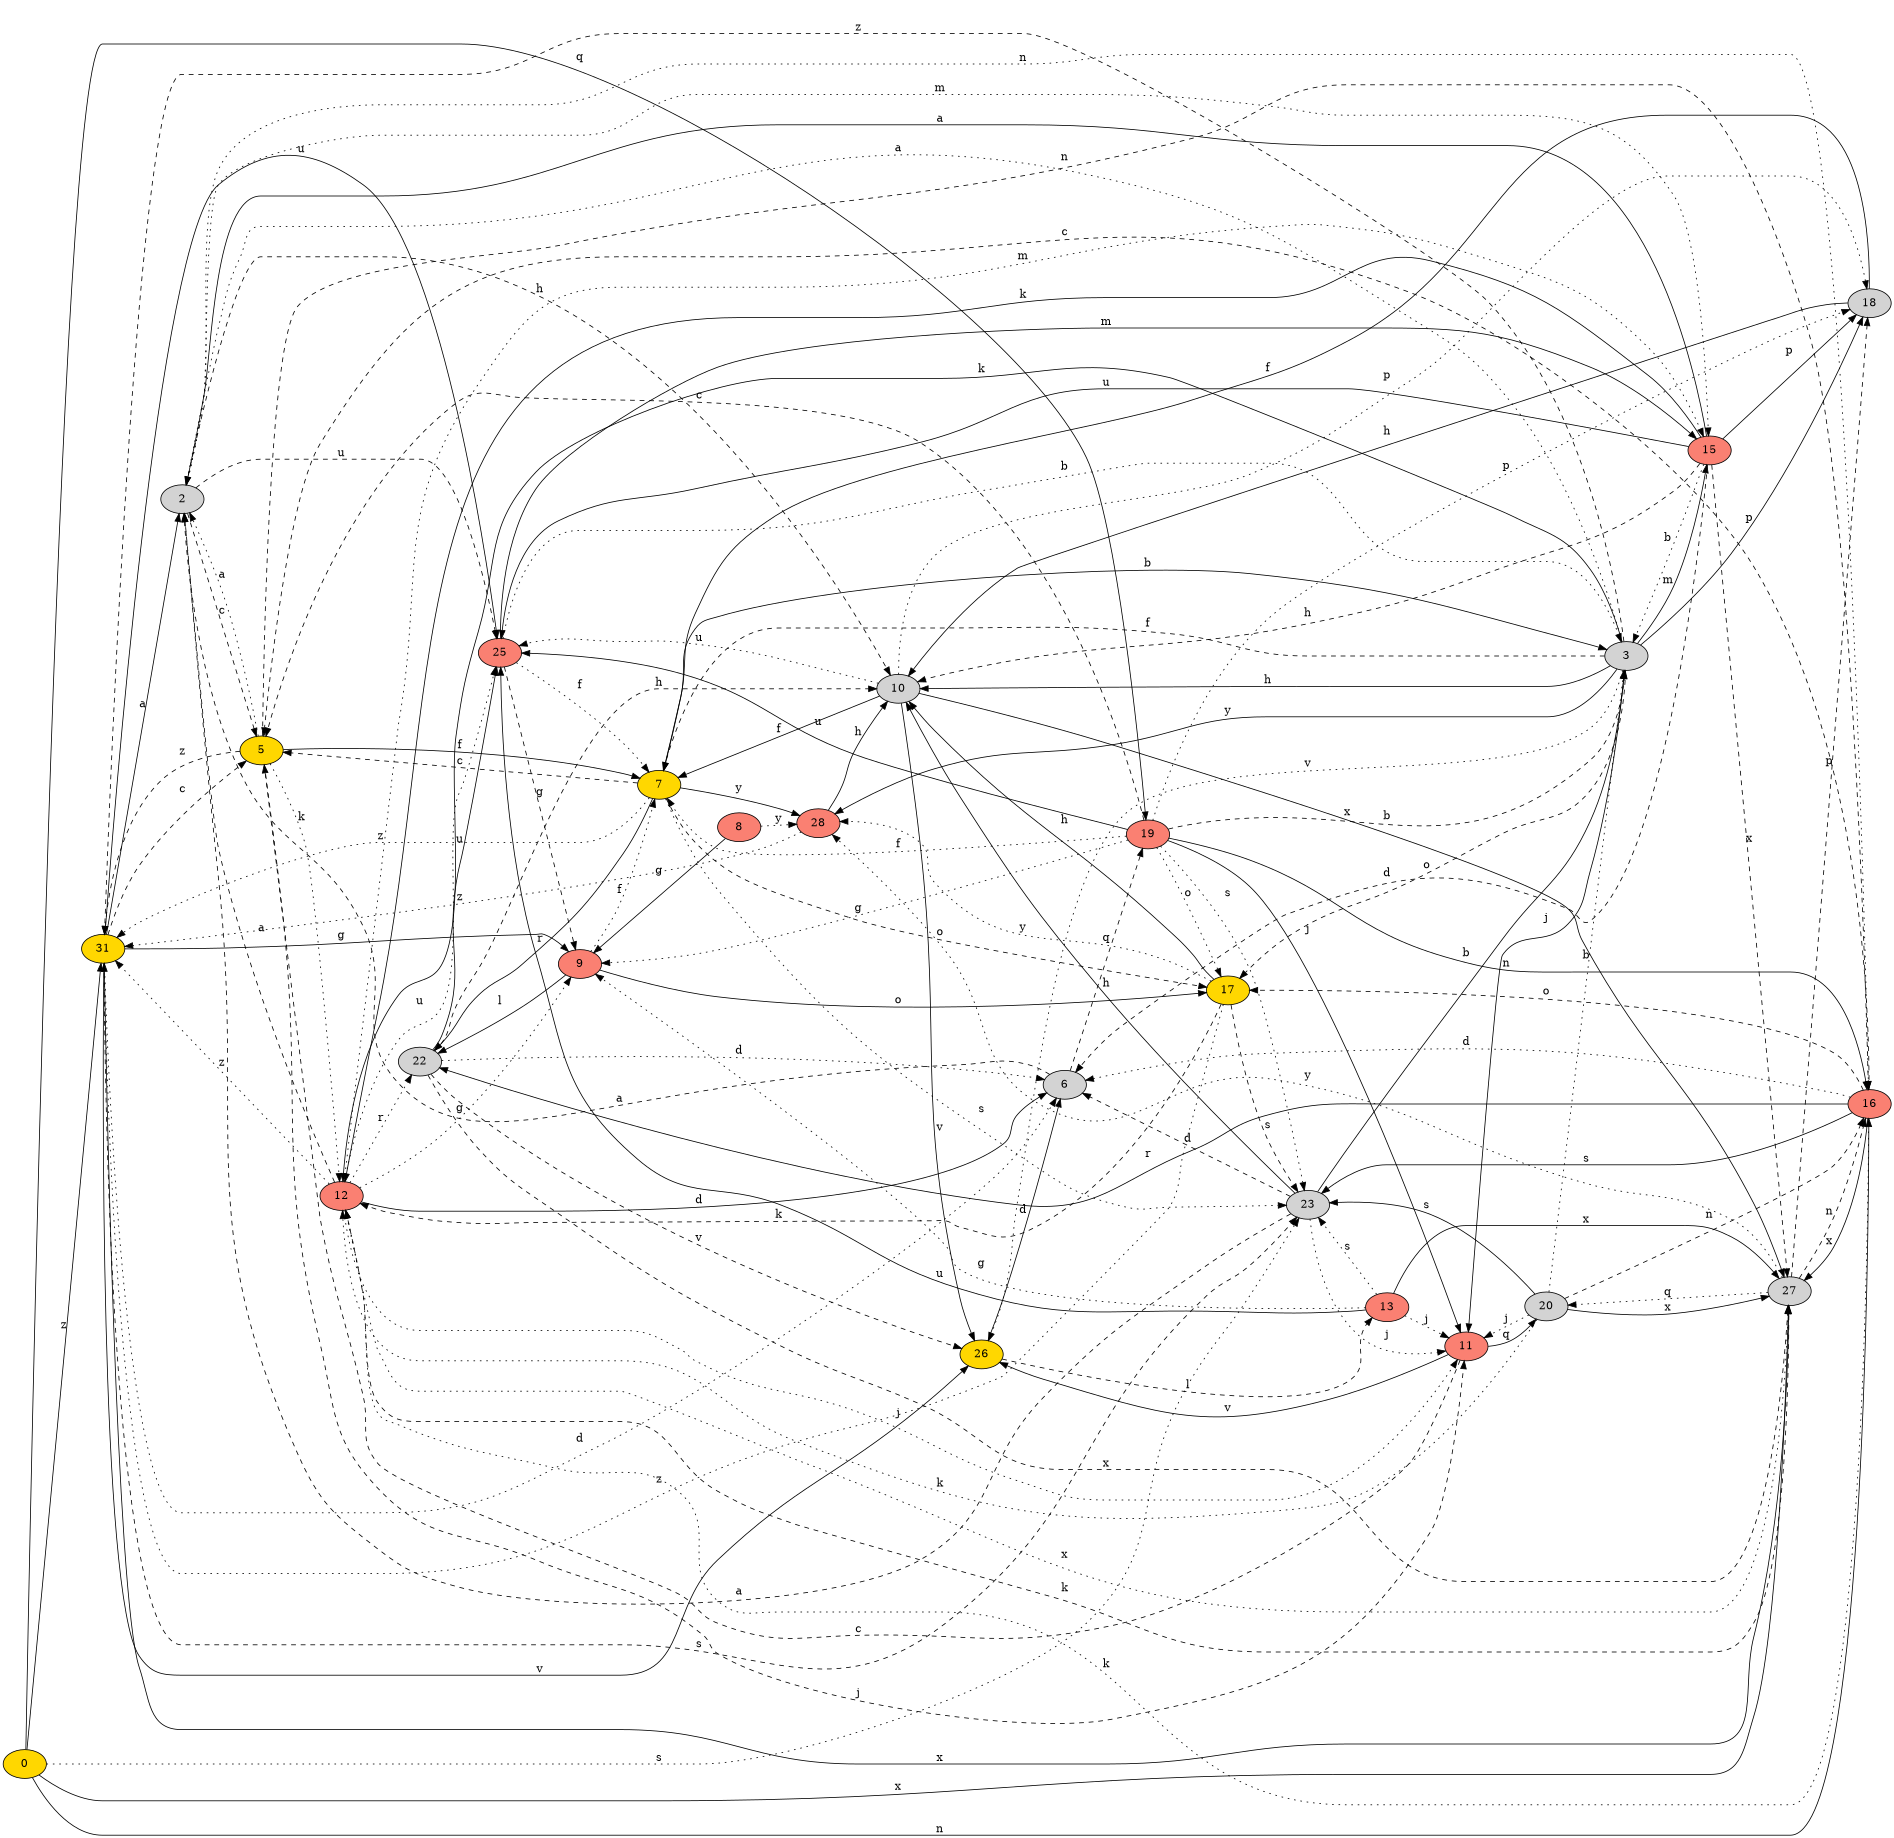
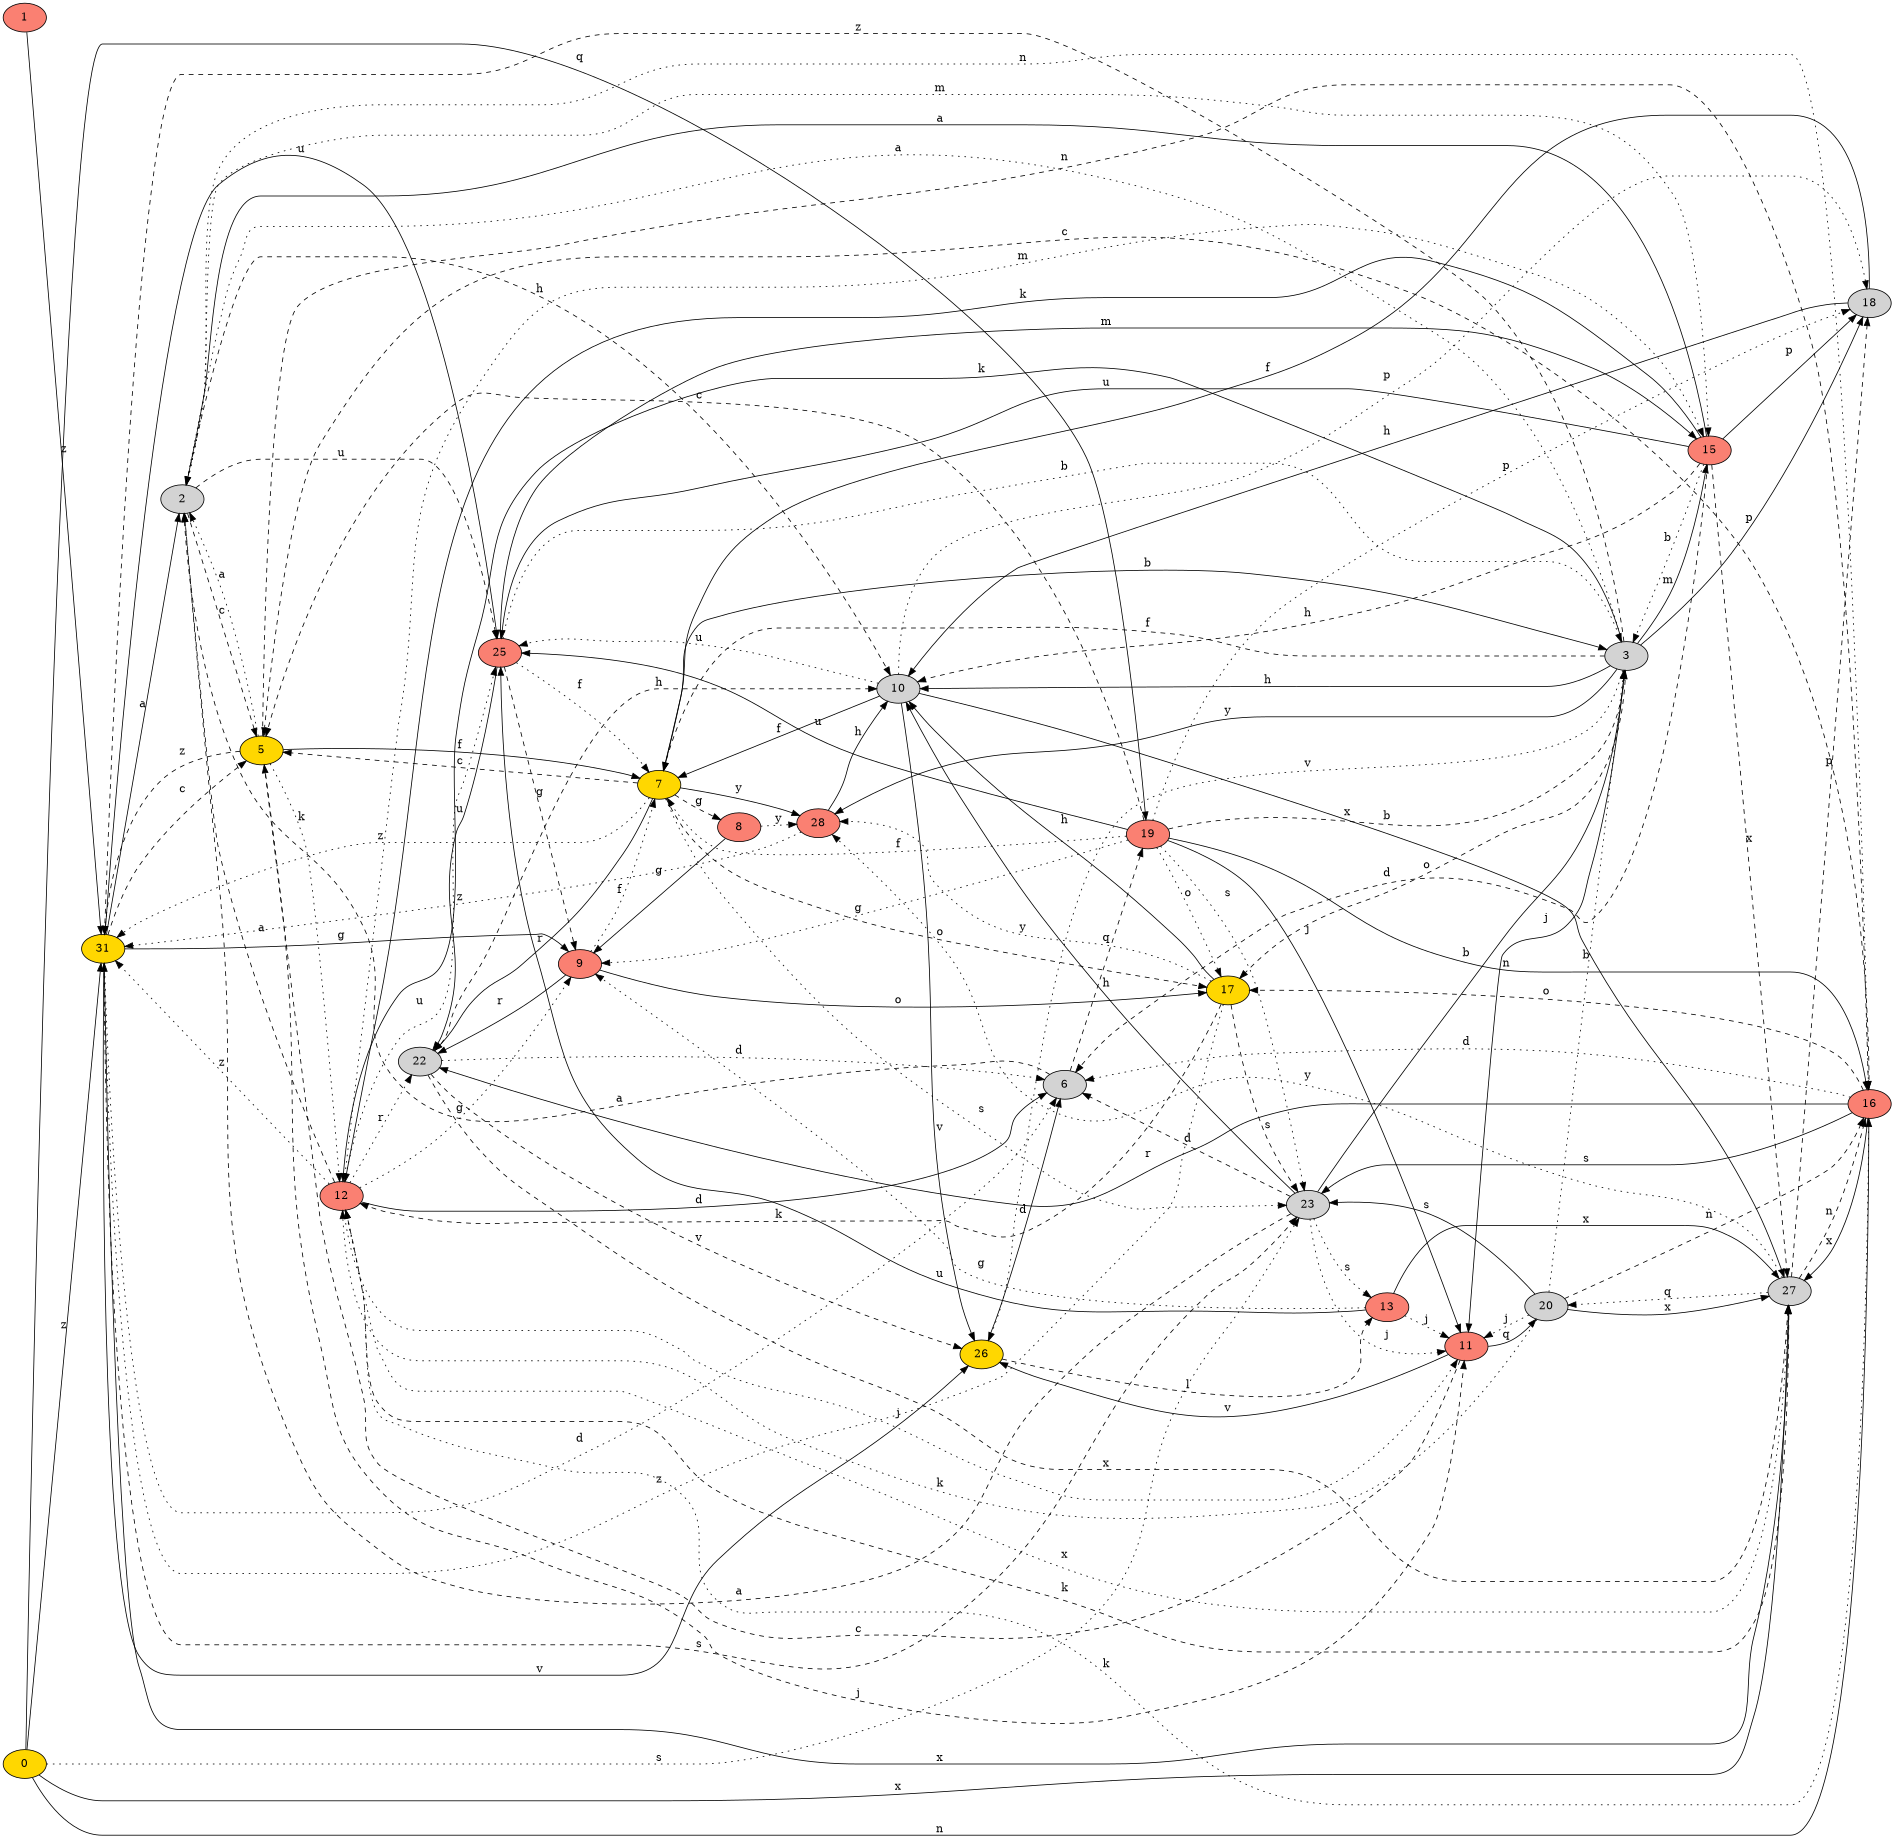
none -> (25, 18)
none -> (694, 806)
(462, 854) -> (463, 817)
(500, 1001) -> (500, 1001)
(1350, 1259) -> (1334, 1259)
